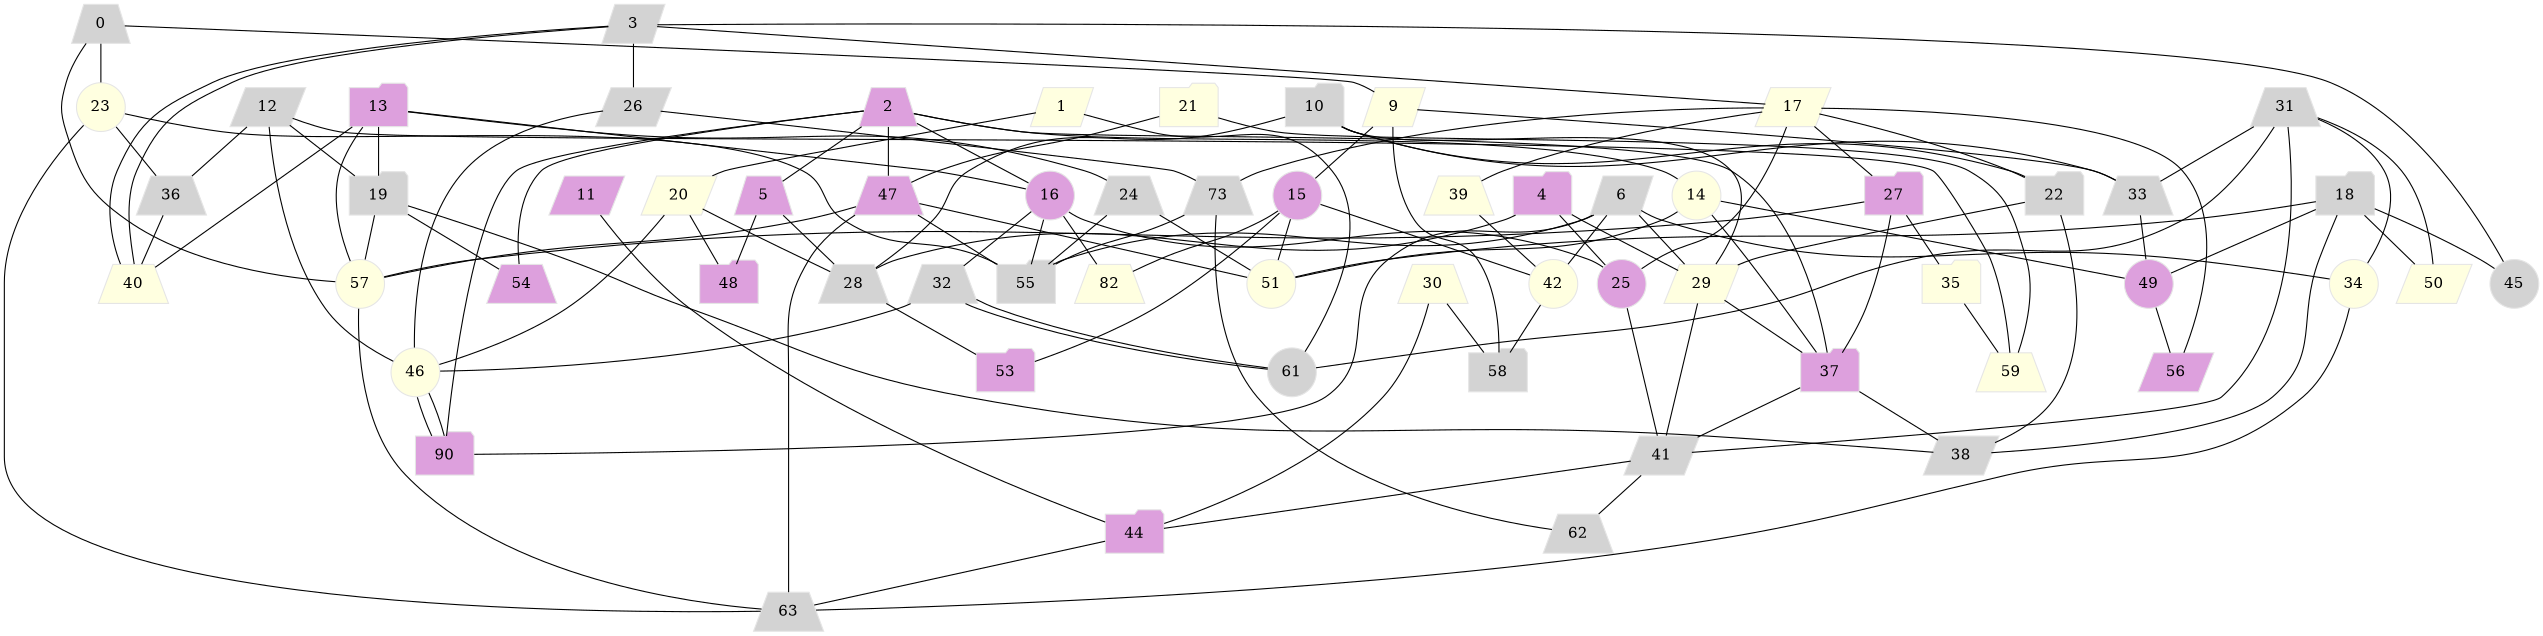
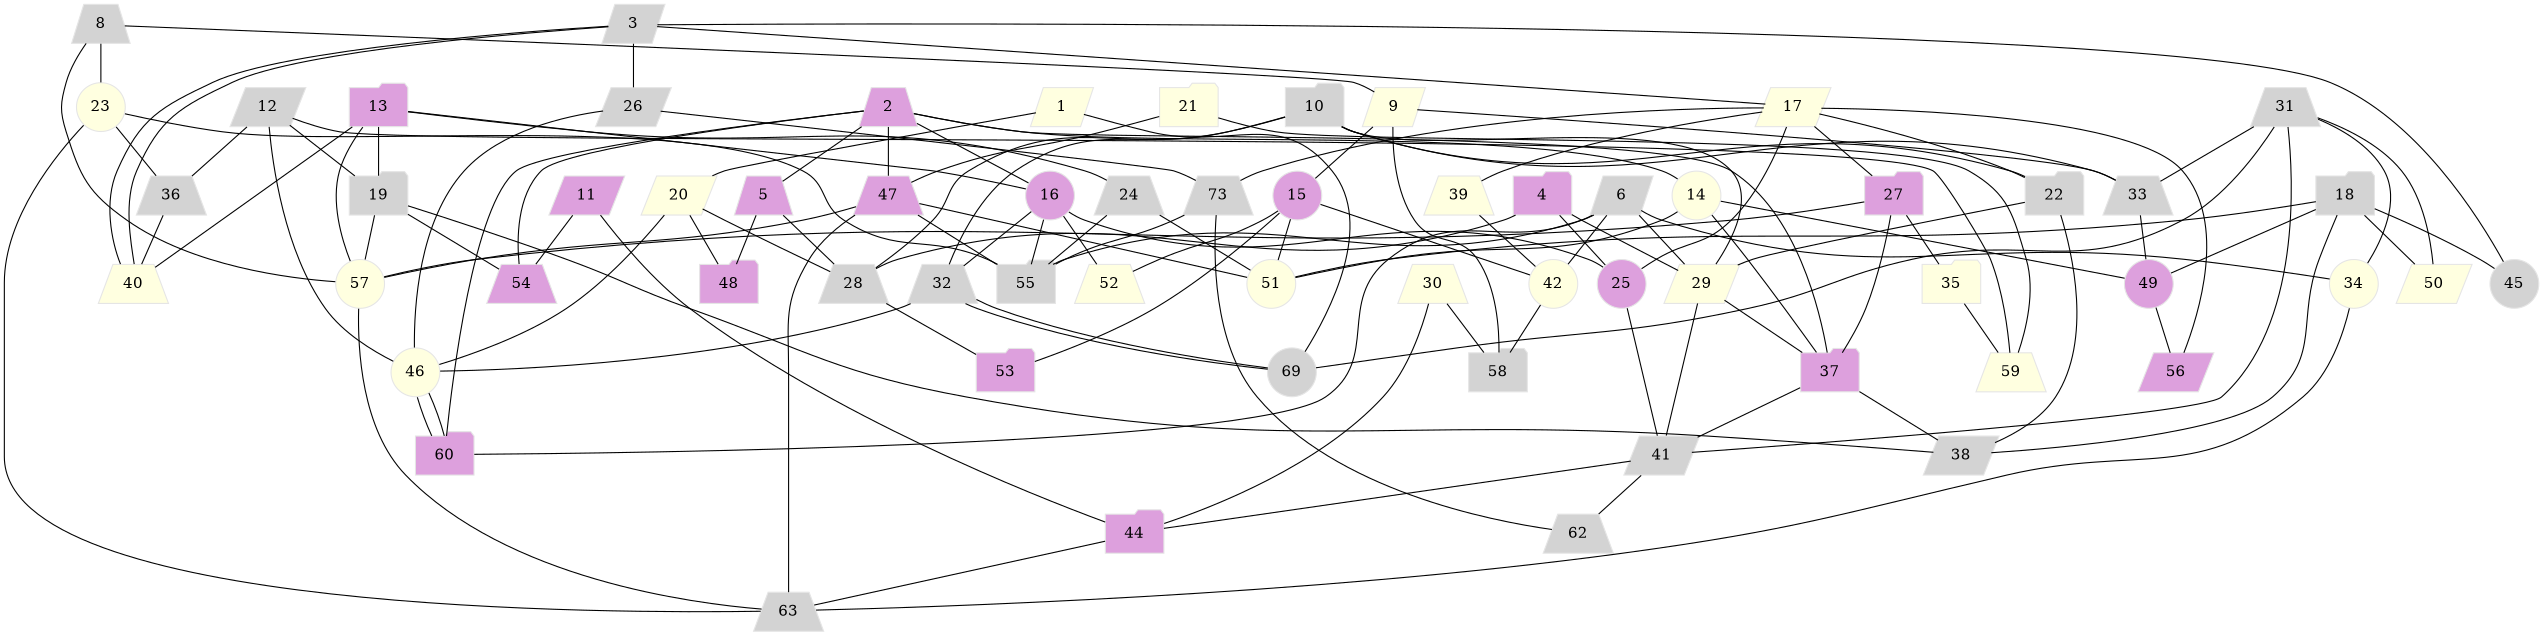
(101, 24) -> (101, 24)
none -> (1061, 148)
none -> (554, 240)
(1110, 284) -> (1110, 284)
(1292, 372) -> (1292, 372)
(445, 456) -> (445, 456)
